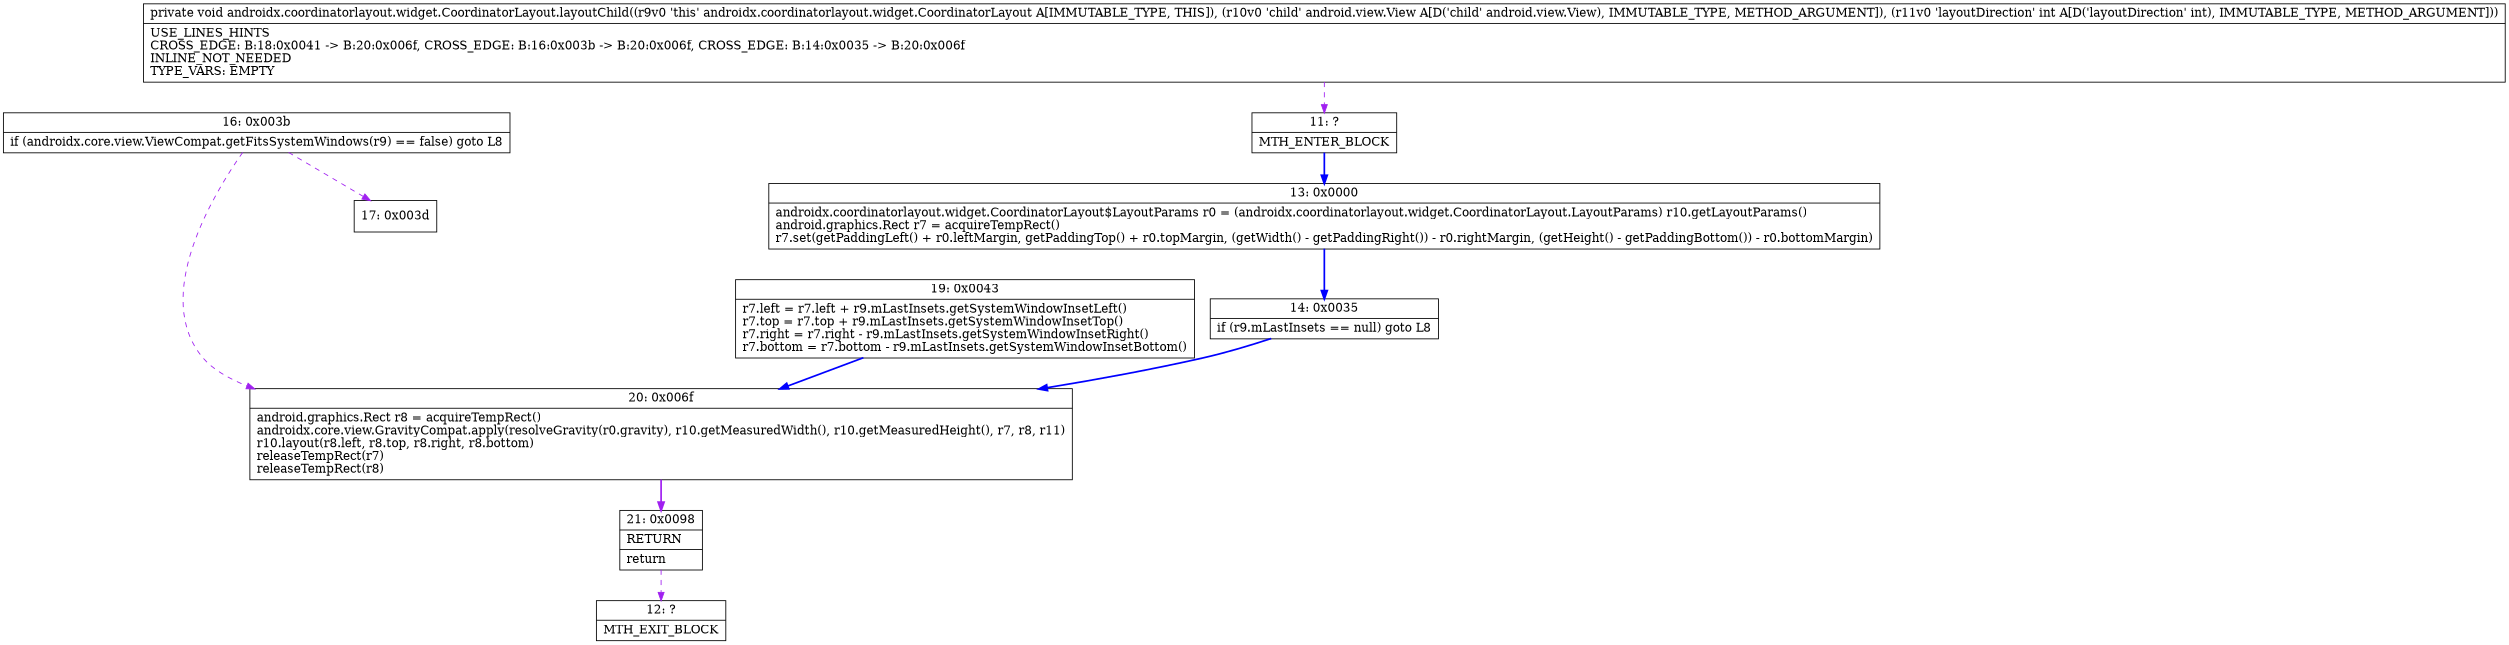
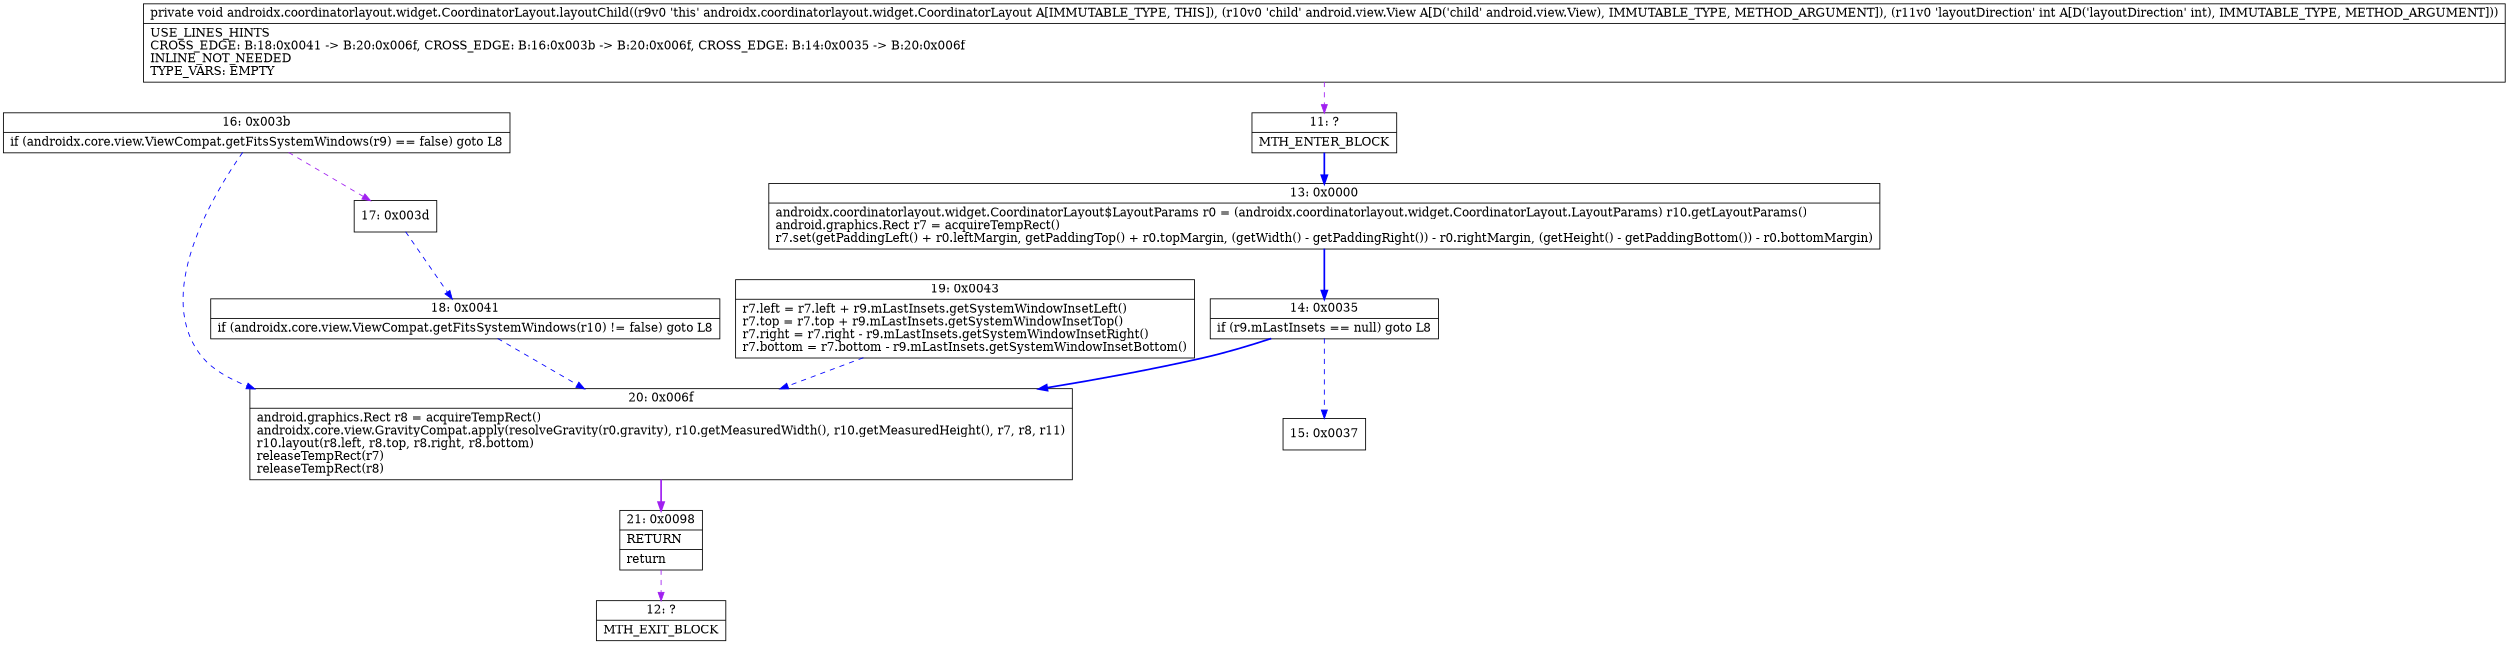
(185, 277) -> (185, 277)
none -> (465, 319)
(826, 372) -> (826, 372)
none -> (1324, 434)
